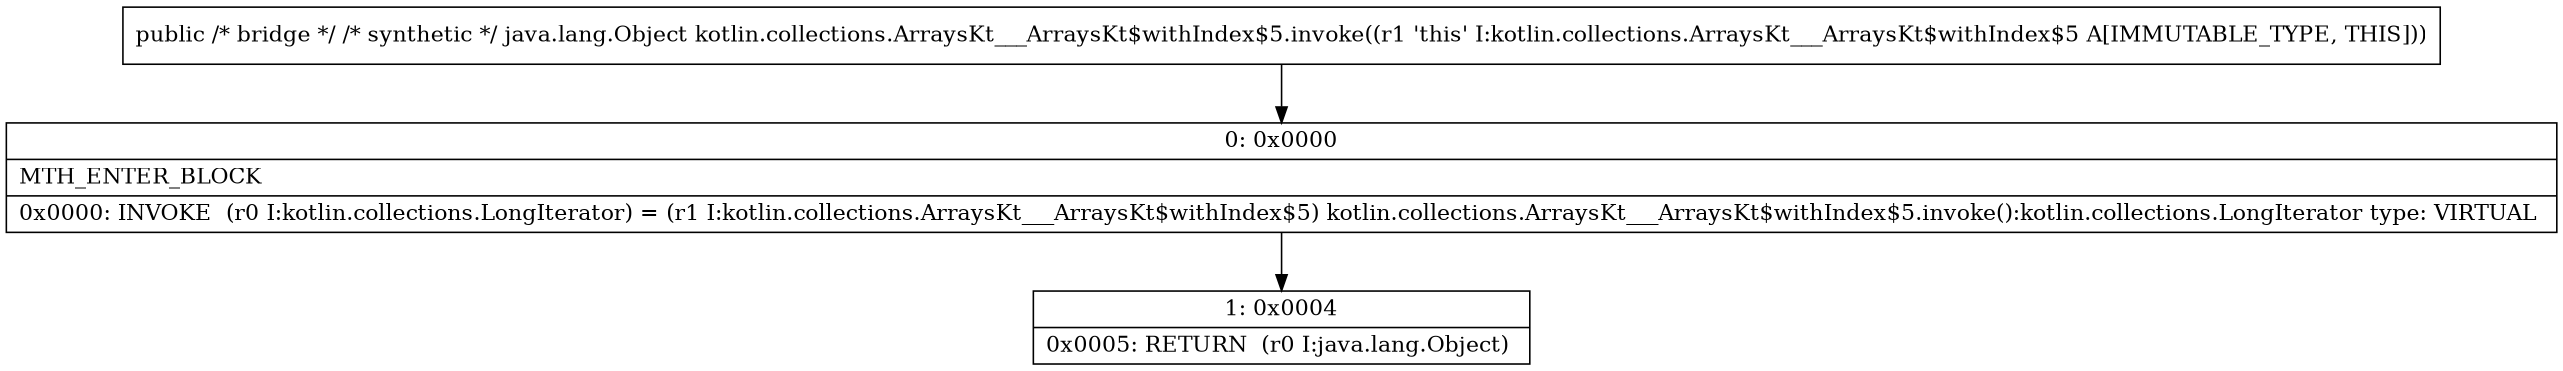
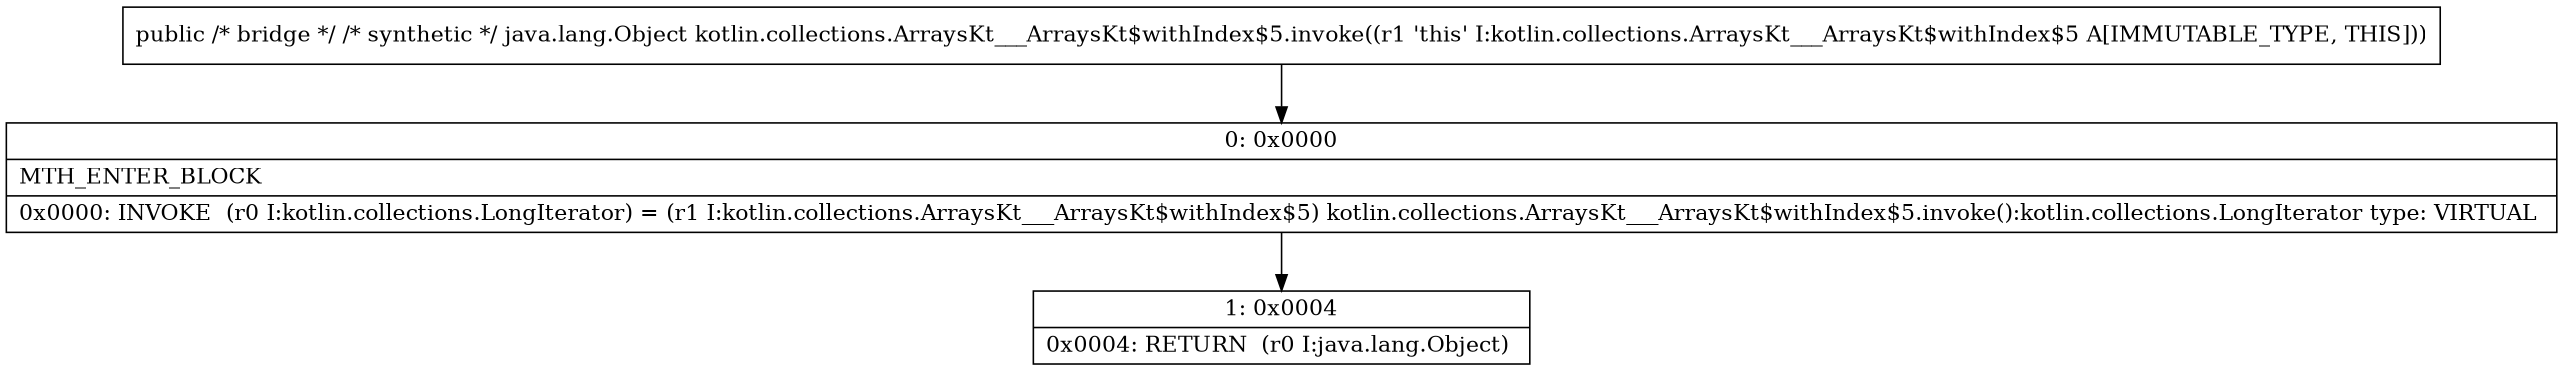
(1282, 345) -> (1282, 345)
